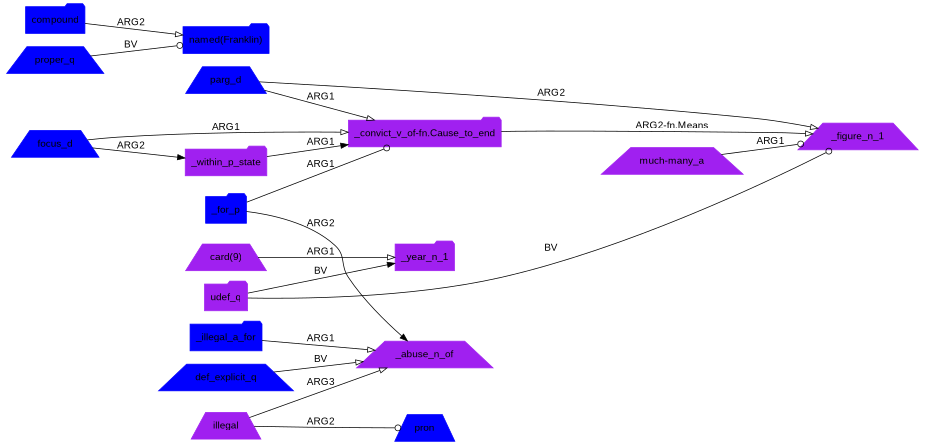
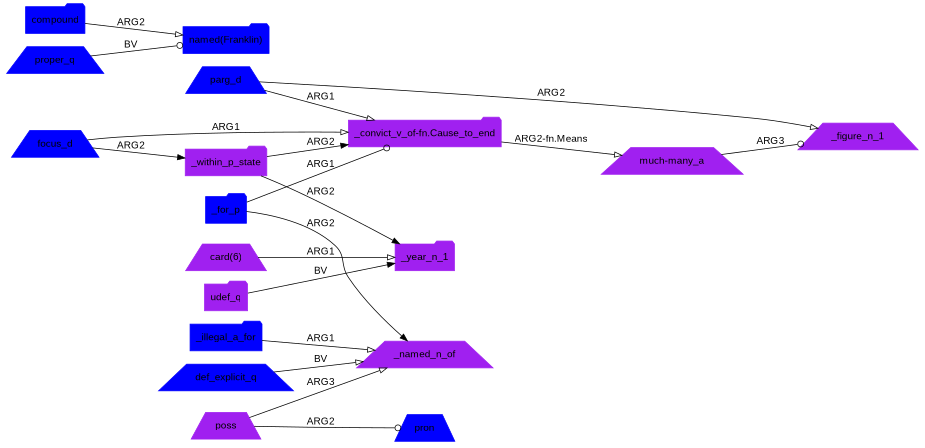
(653, 131) -> (558, 148)
(771, 141) -> (771, 141)
(321, 142) -> (321, 142)
none -> (328, 206)
(226, 257) -> (226, 257)
(547, 266) -> none
(425, 355) -> (425, 355)
(226, 426) -> (226, 426)
